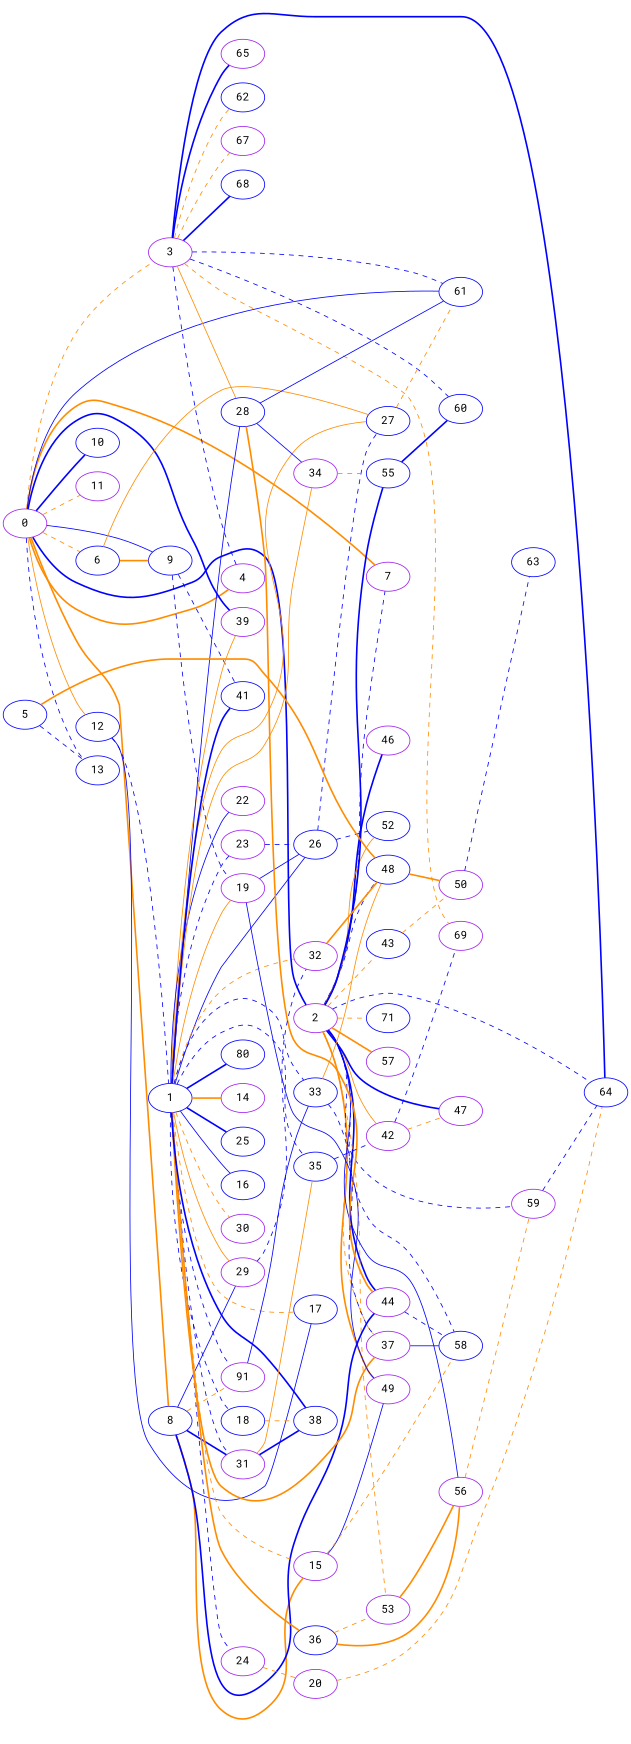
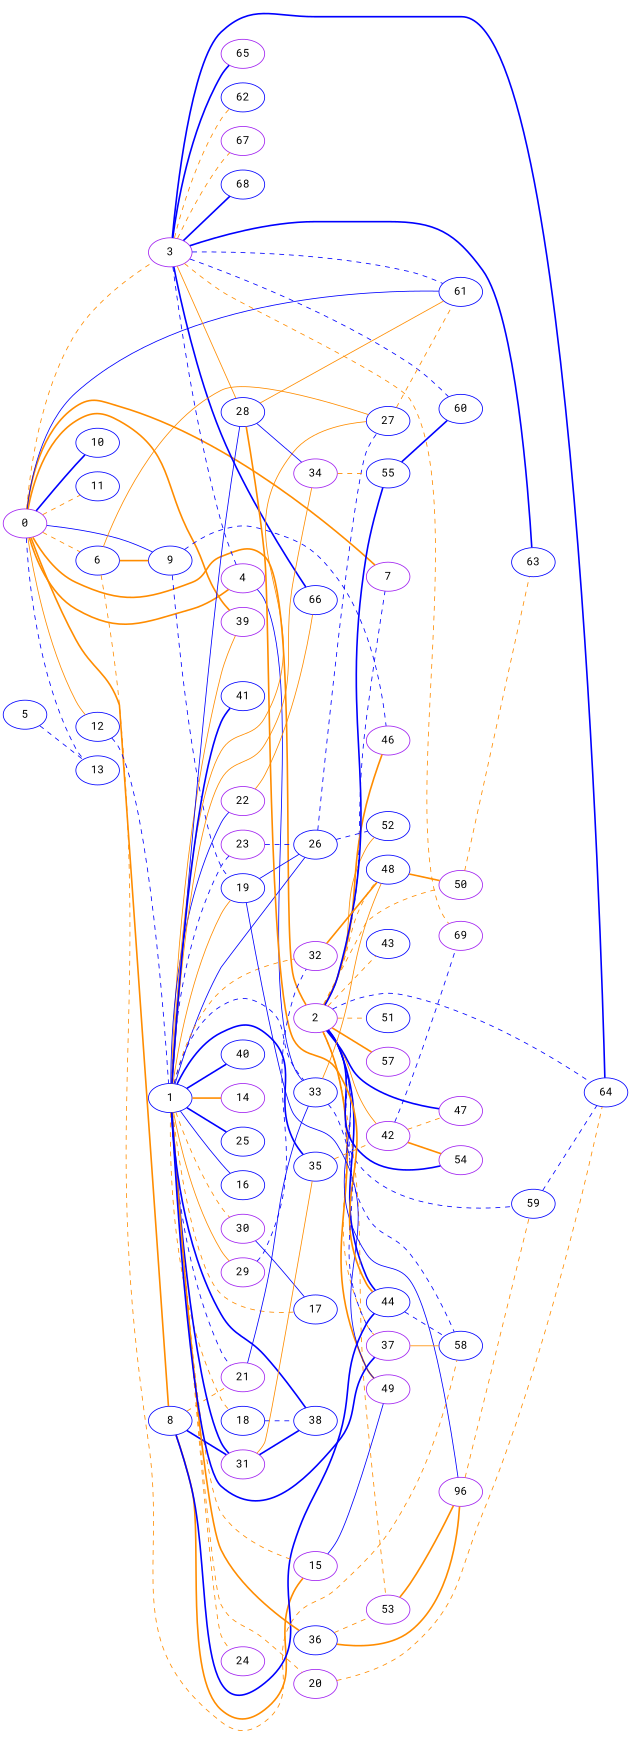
none -> (474, 258)
(352, 352) -> (352, 352)
(148, 444) -> (148, 444)
(98, 486) -> (98, 486)
none -> (316, 600)
(207, 628) -> (332, 571)
(257, 665) -> none
(286, 718) -> (250, 549)
(497, 724) -> (497, 724)
none -> (281, 835)
(355, 880) -> (355, 880)
(243, 888) -> (243, 888)
(358, 914) -> (358, 914)
(424, 915) -> (375, 915)
(388, 1018) -> (388, 1018)
(266, 1034) -> (266, 1034)
(243, 1054) -> (243, 1054)
(352, 1151) -> (352, 1151)
none -> (461, 1160)
(533, 1204) -> (533, 1204)
(130, 1245) -> (280, 1268)
(181, 1265) -> (181, 1265)
(388, 1302) -> (388, 1302)
(425, 1346) -> (425, 1346)
(207, 1347) -> none
(201, 1372) -> (200, 1363)
(243, 1377) -> (243, 1377)
(279, 1421) -> (279, 1421)
(392, 1458) -> (143, 1396)
(217, 1477) -> (217, 1477)
(461, 1492) -> (461, 1492)
(205, 1504) -> (194, 1383)
(279, 1673) -> (197, 1412)
